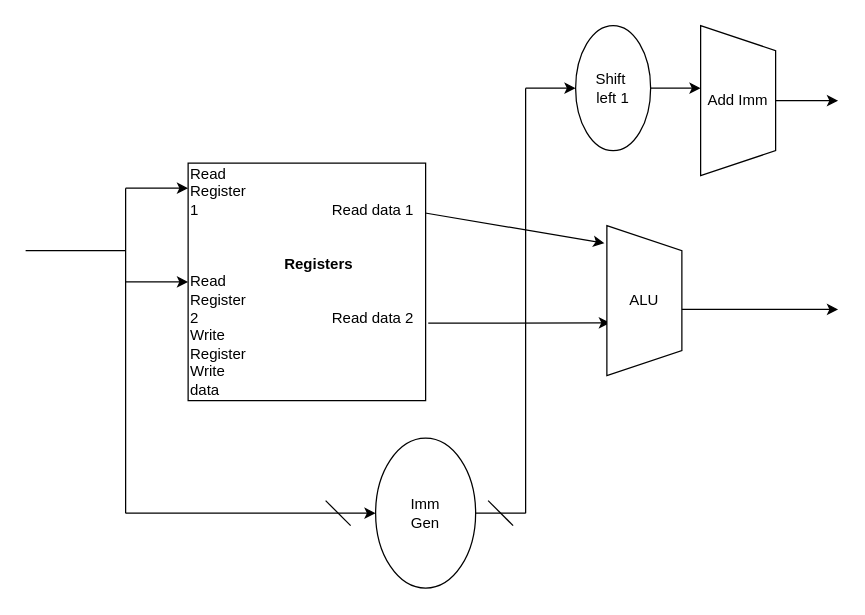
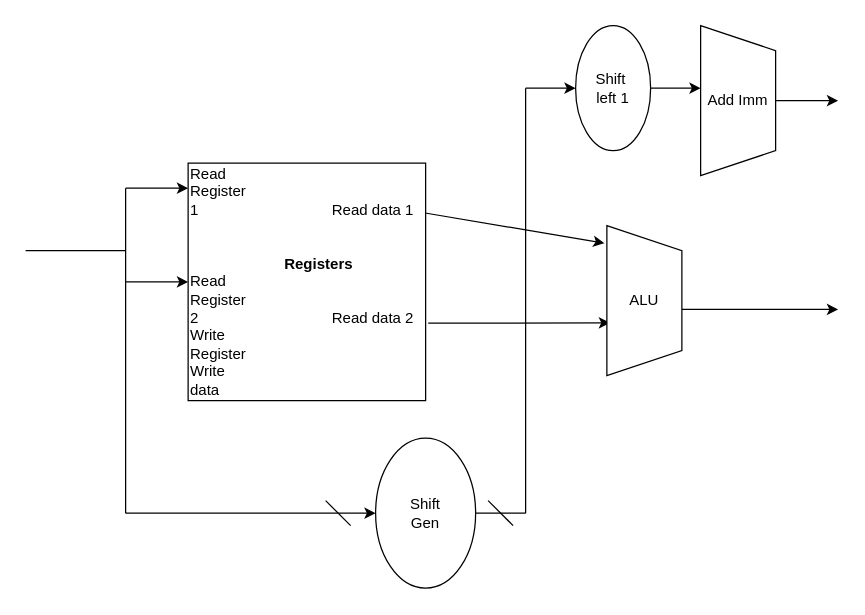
(426, 513) -> (426, 513)
